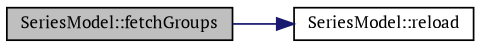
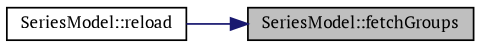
(255, 24) -> (208, 24)
